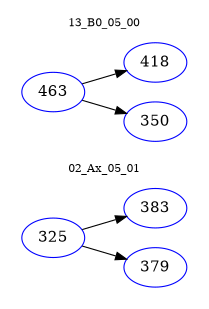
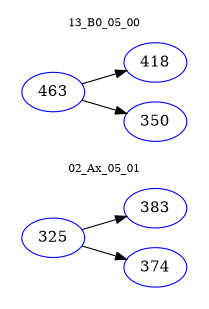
(155, 267) -> (155, 267)
